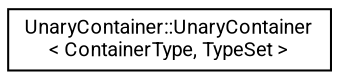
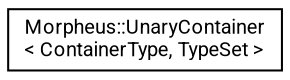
(170, 40) -> (145, 40)
